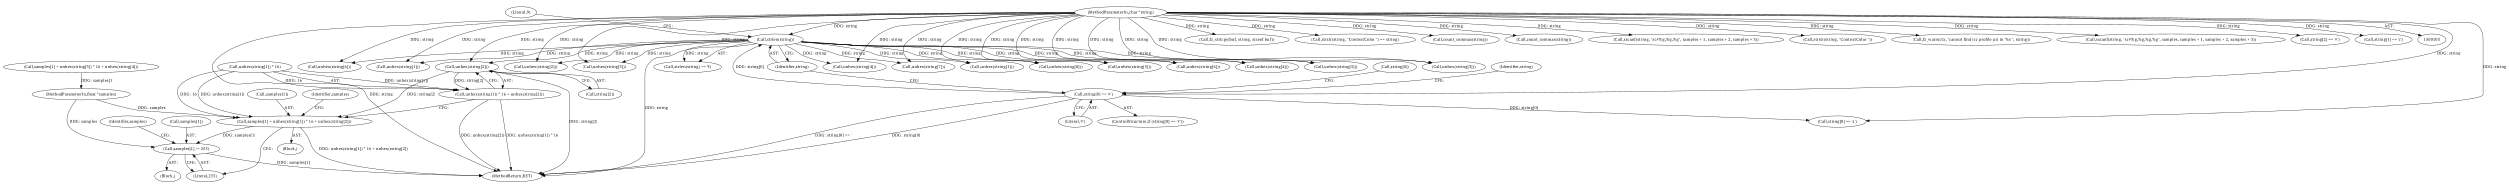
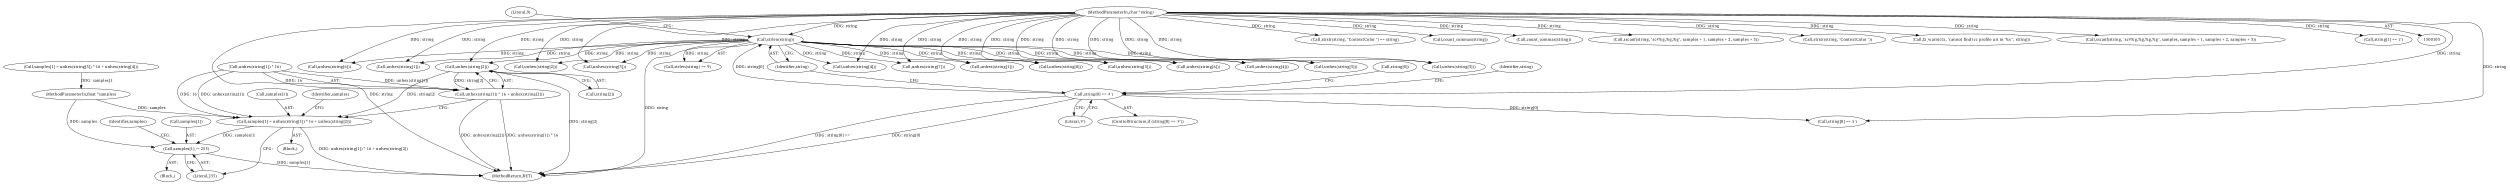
(1237, 40) -> none
(2320, 40) -> none
(1095, 108) -> (1095, 108)
